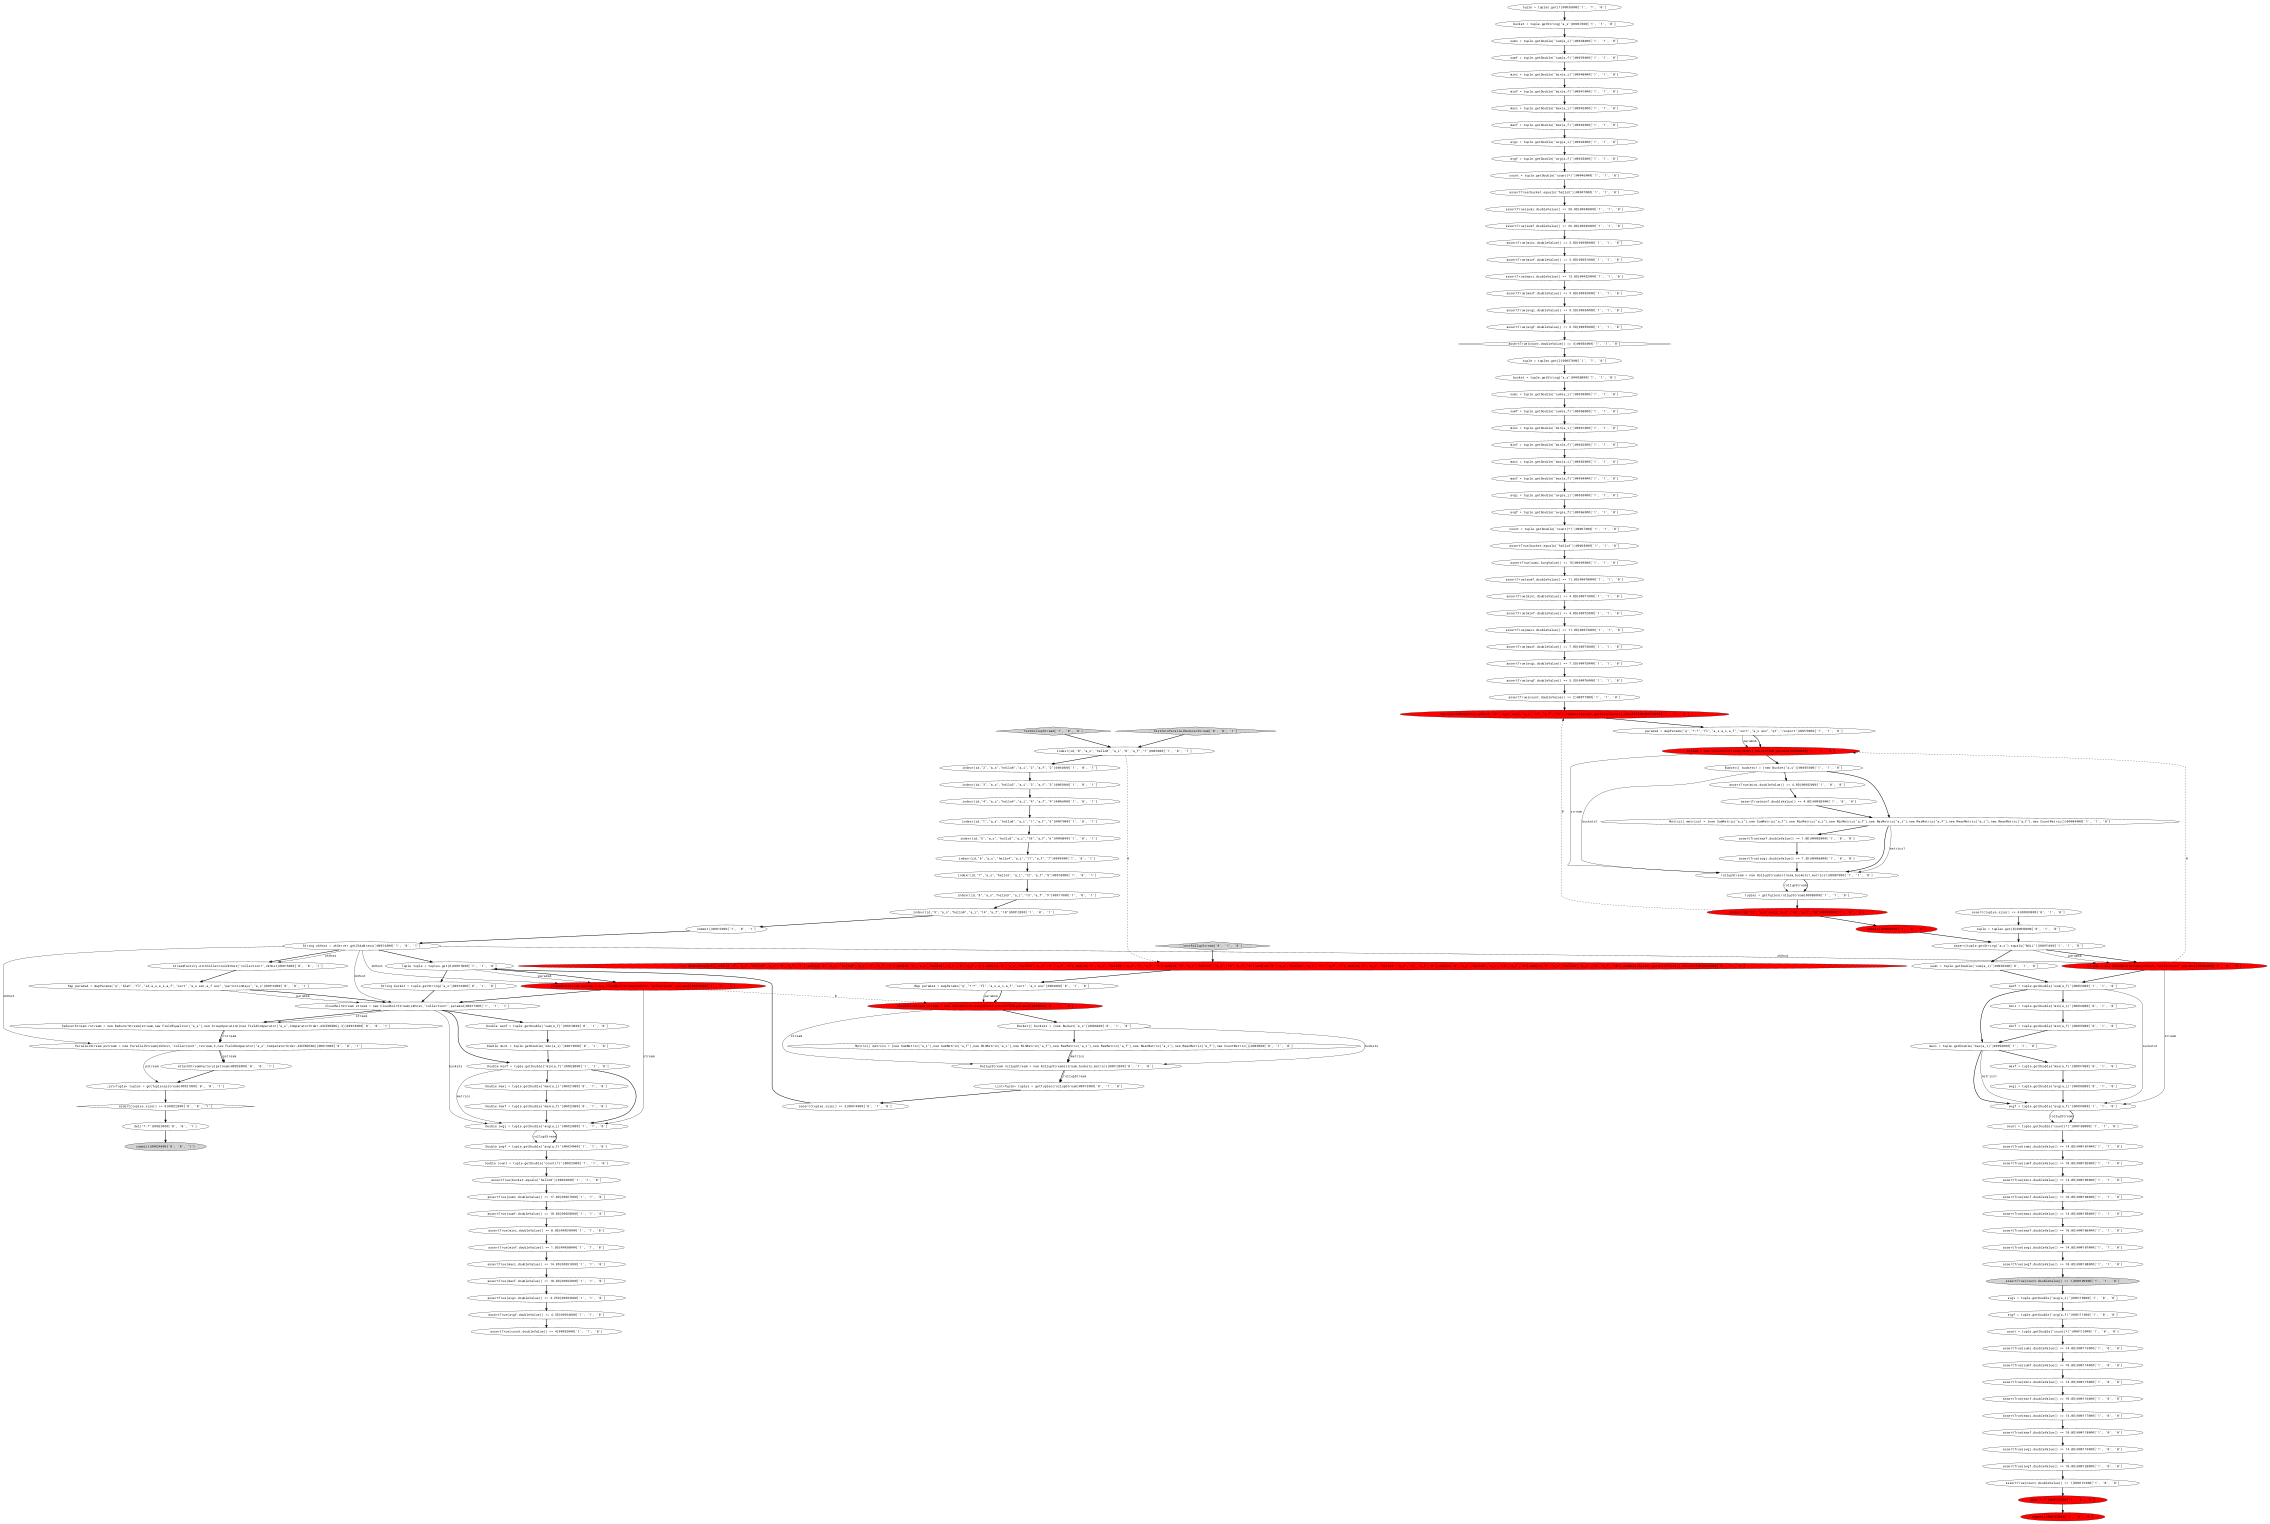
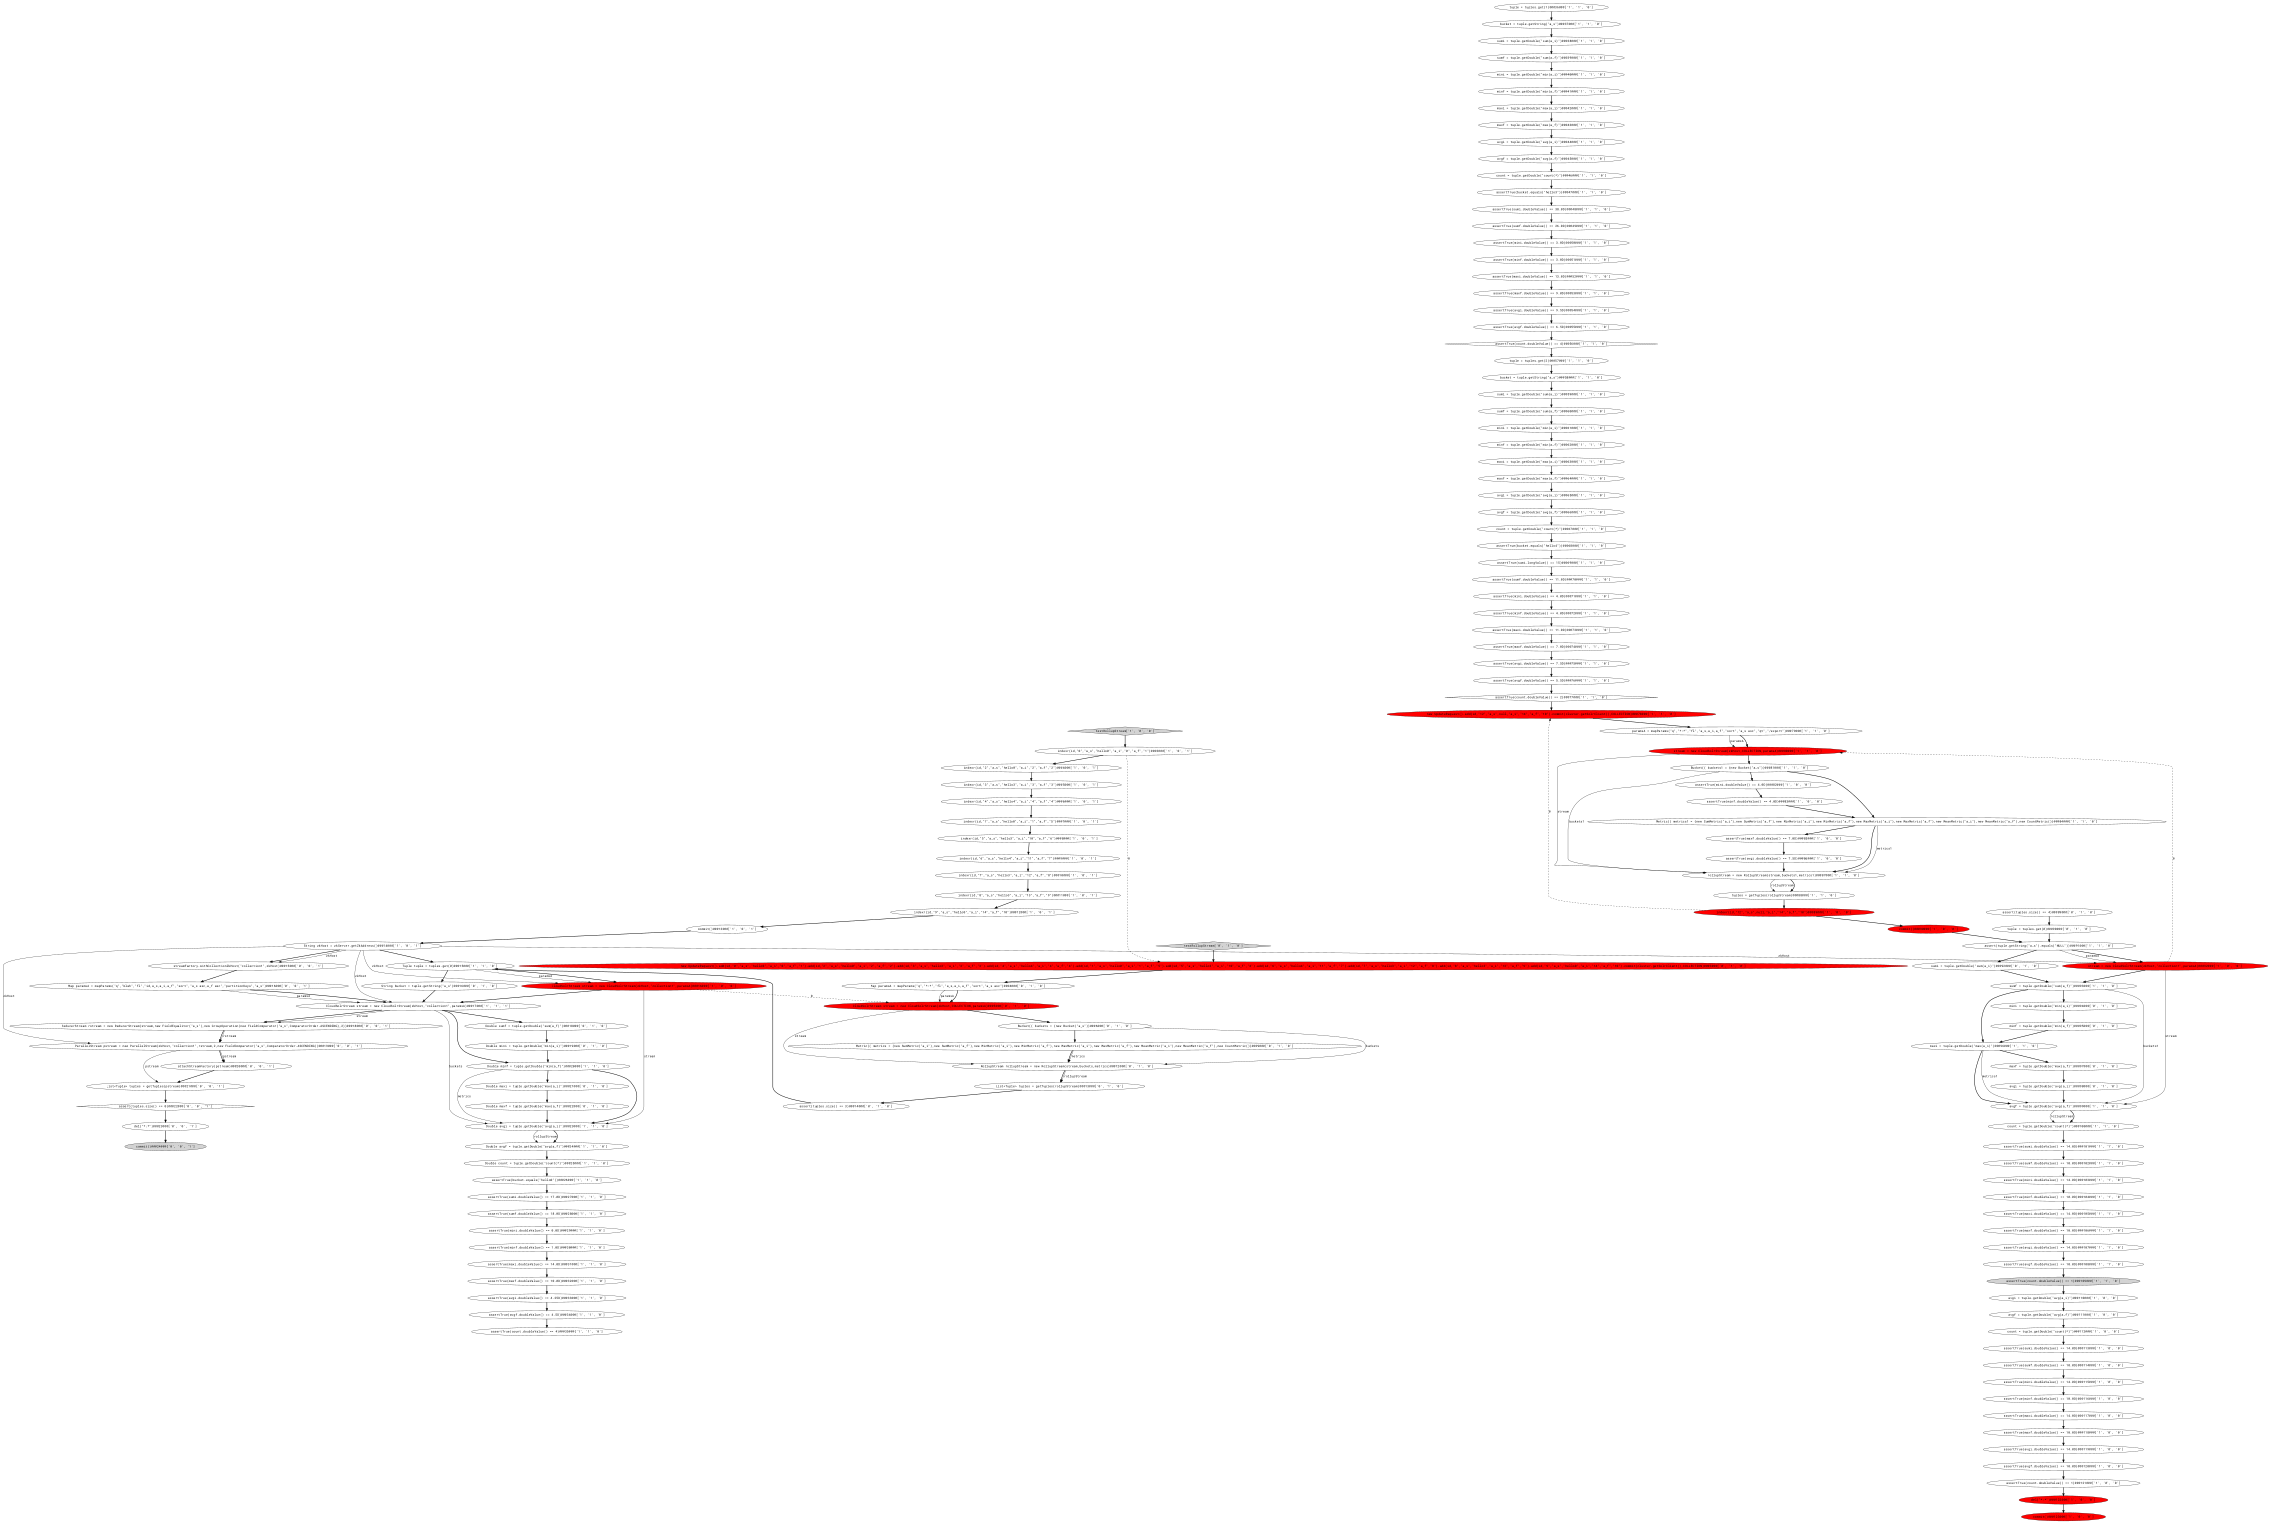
(1565, 697) -> (1551, 697)
(1196, 731) -> none
